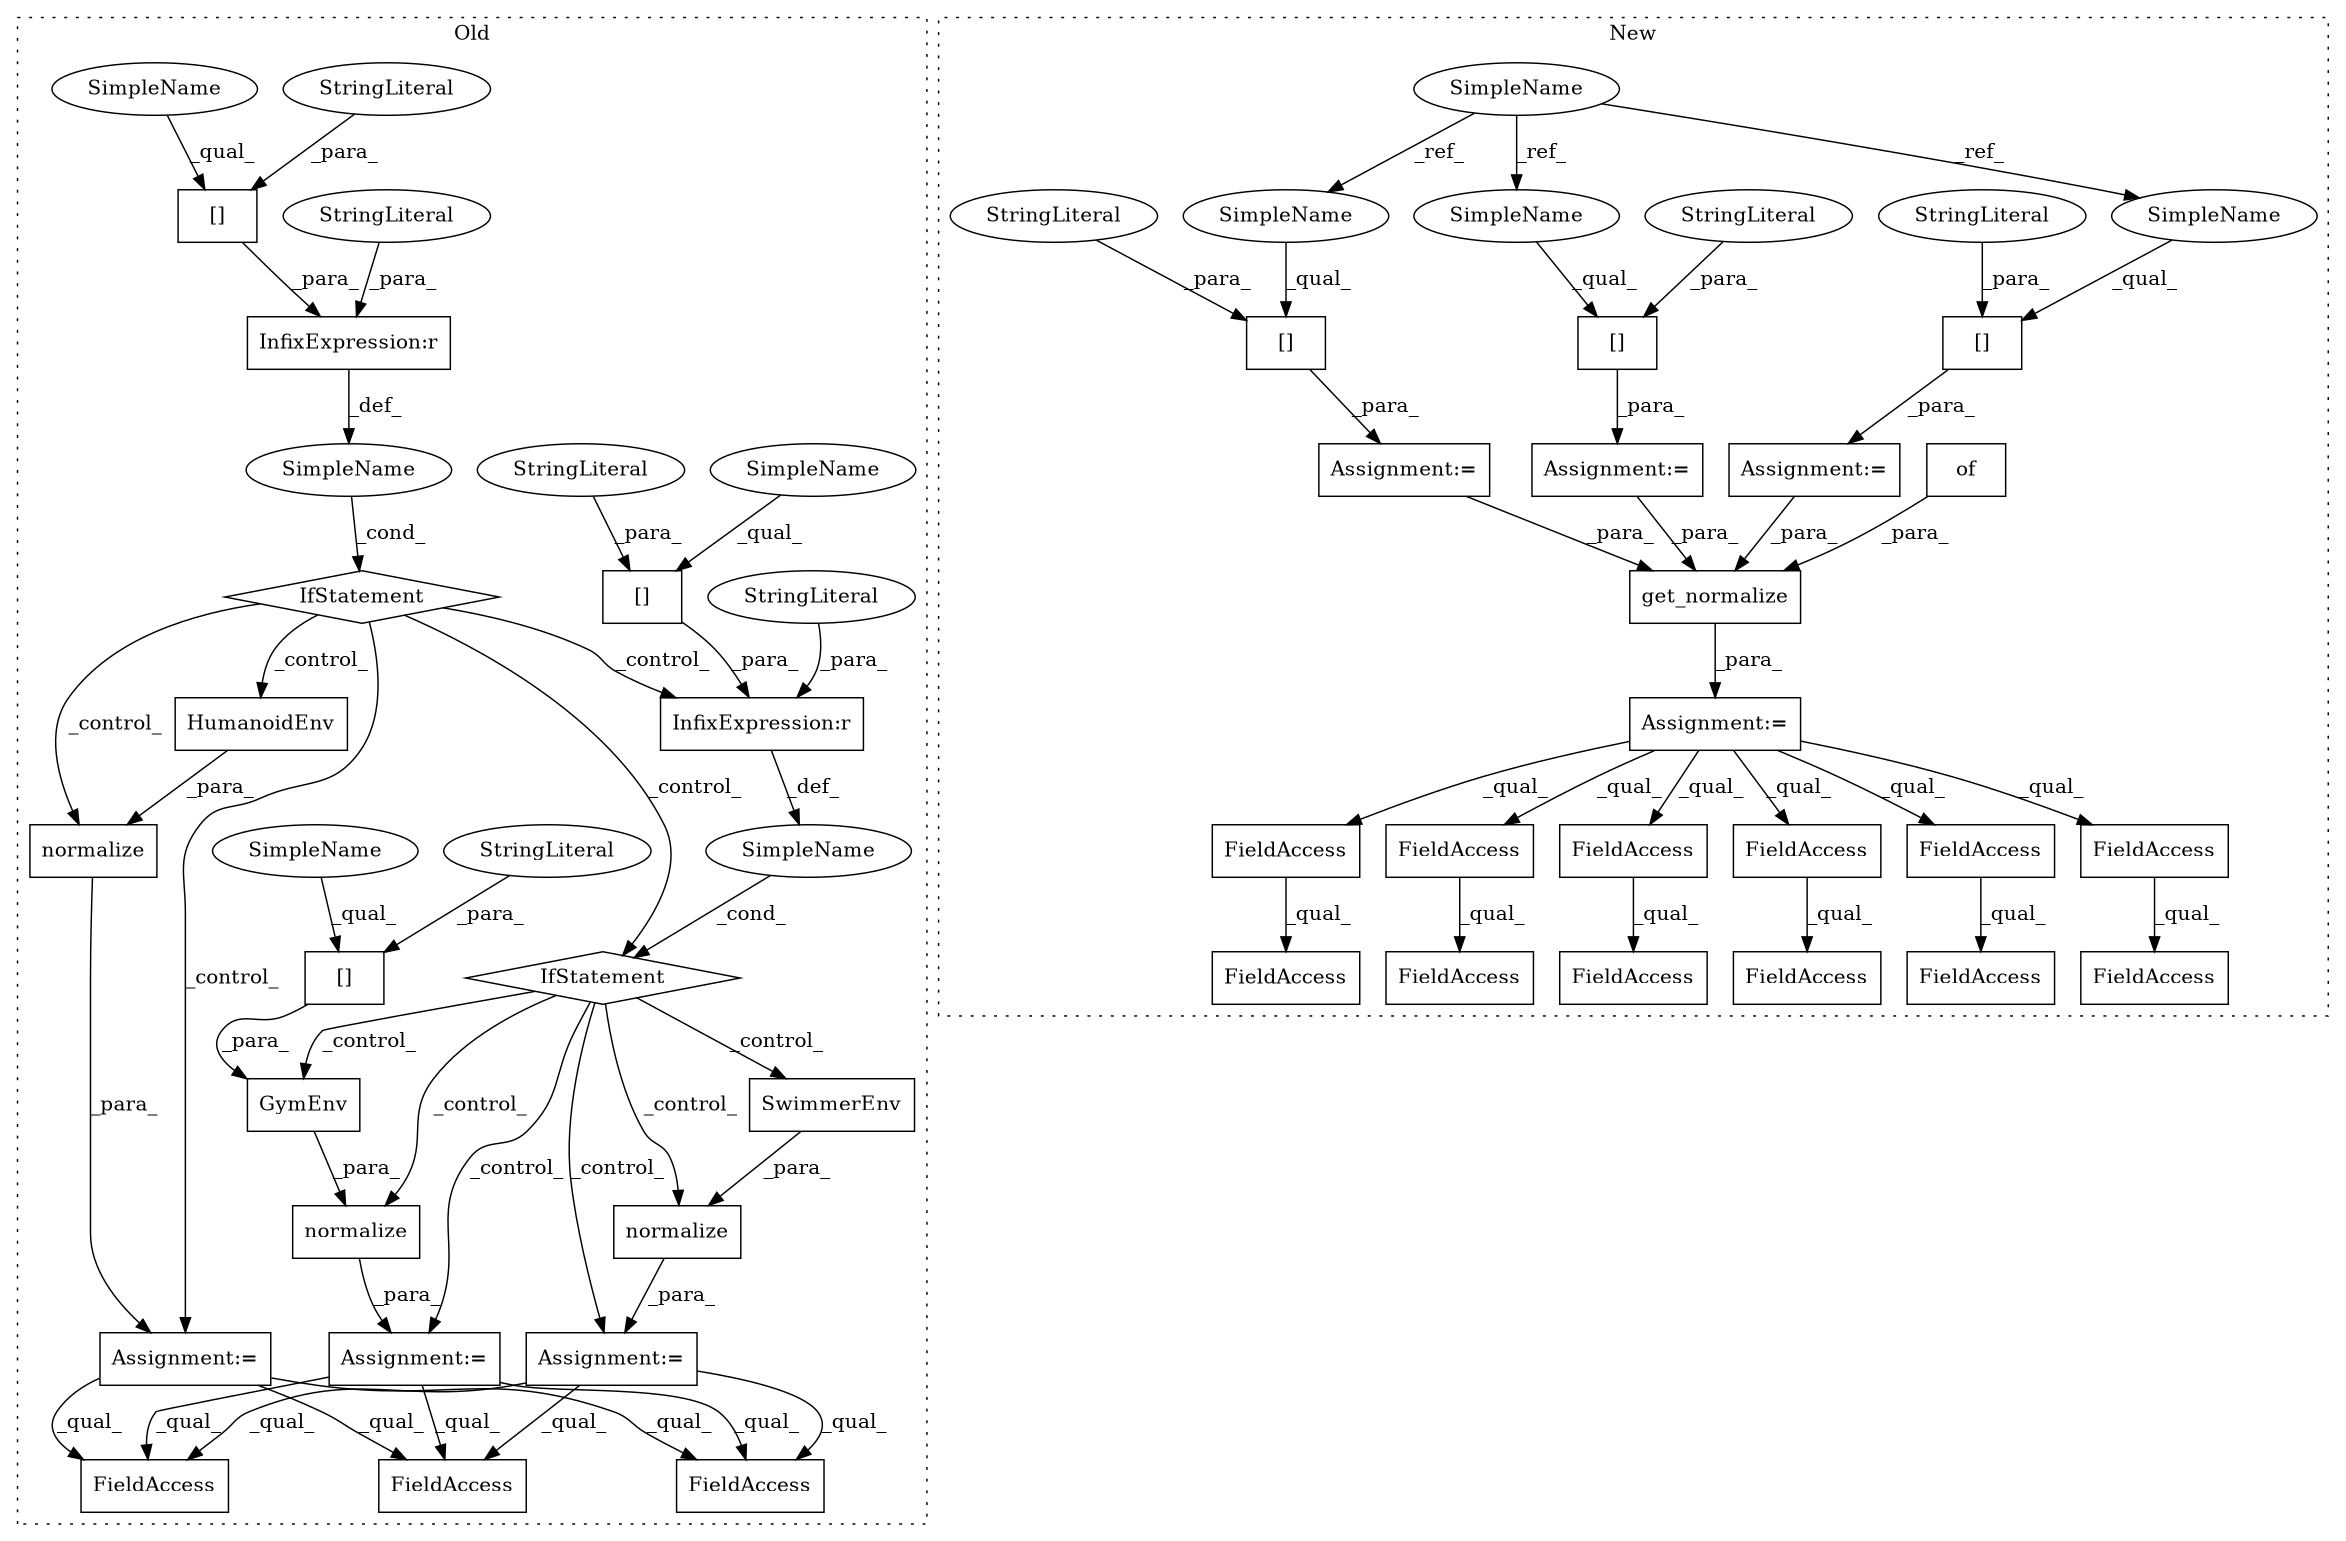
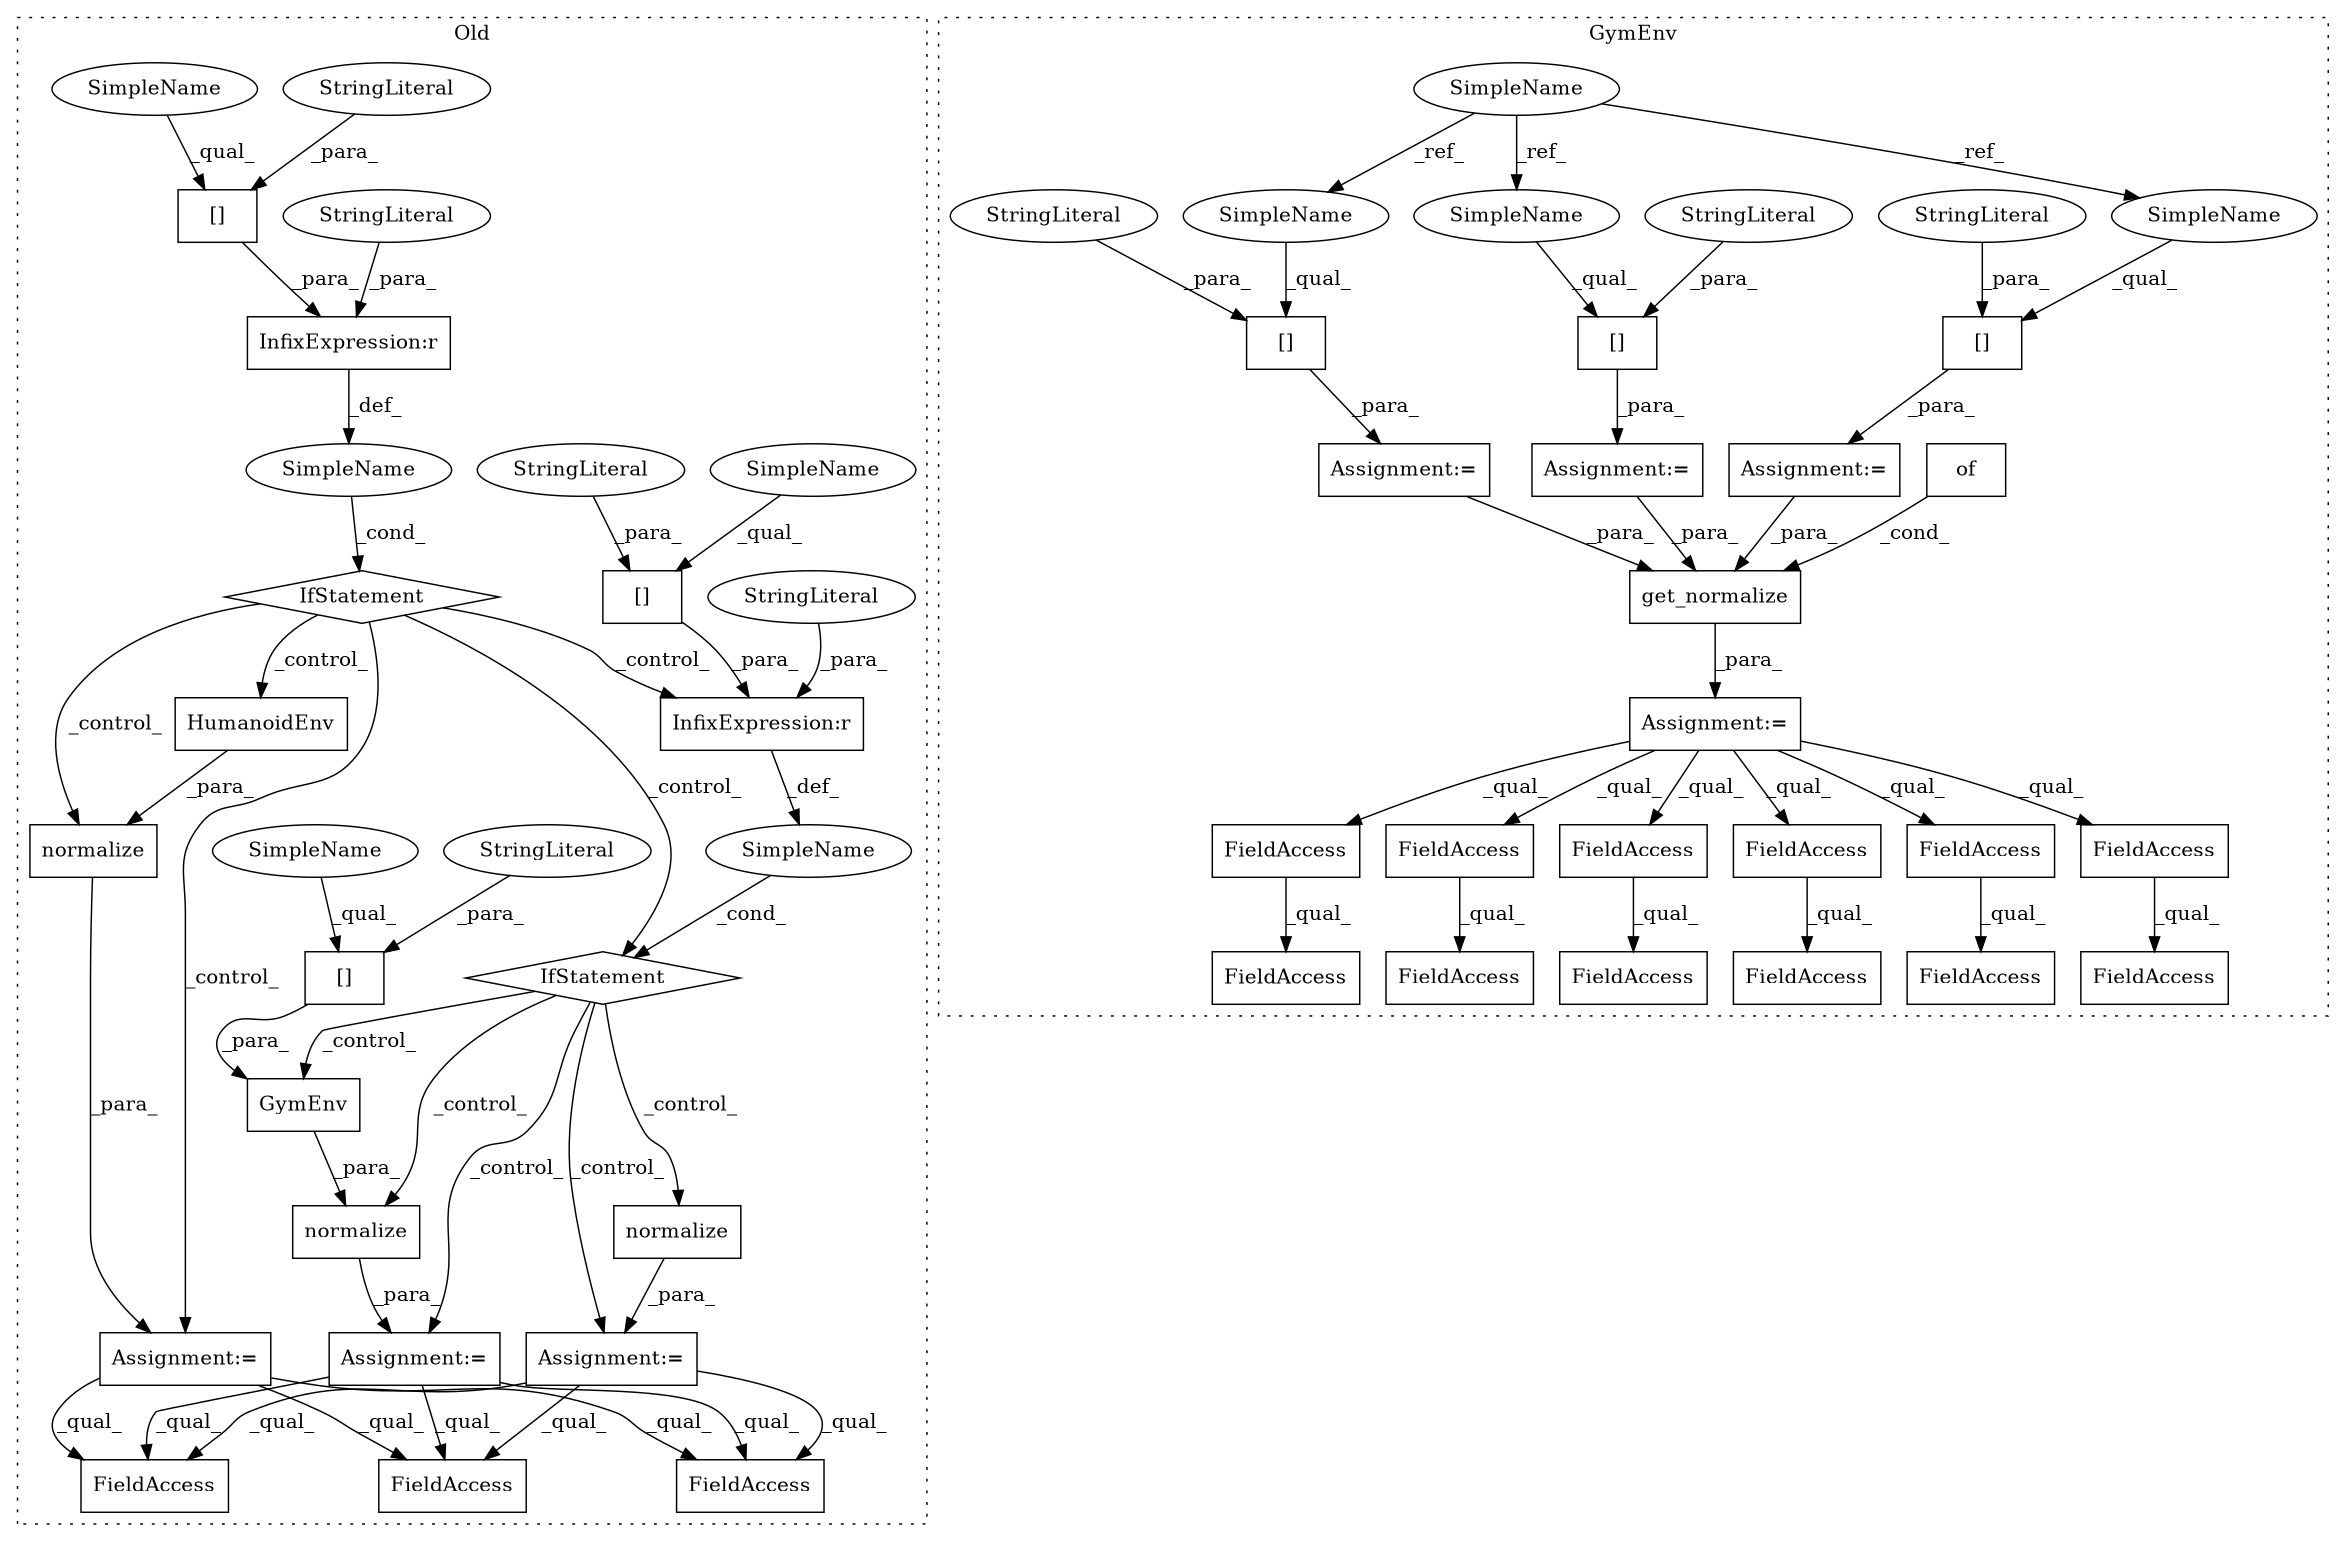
(1633, 34) -> (1633, 34)
(1915, 534) -> (1915, 534)
(832, 1105) -> none
